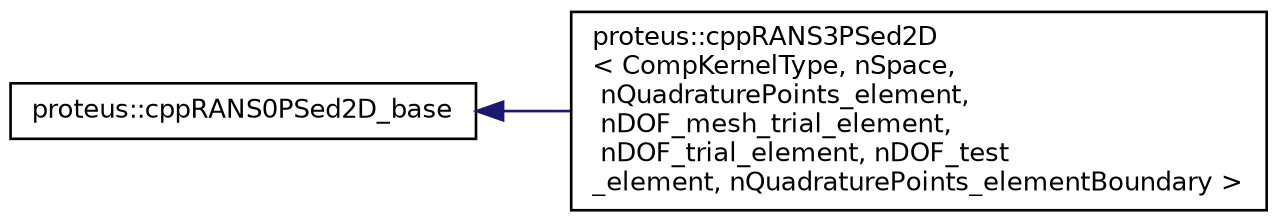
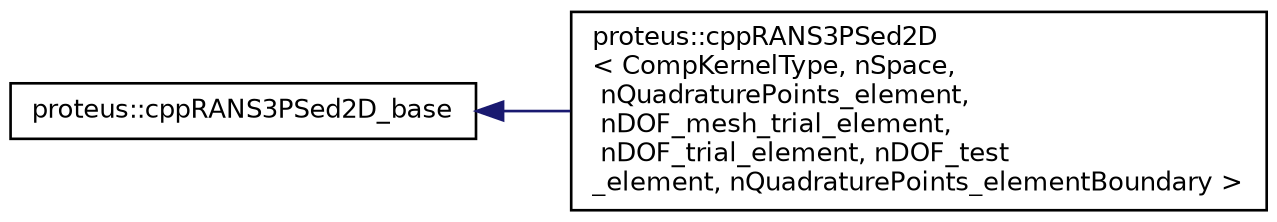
(243, 111) -> (243, 111)
